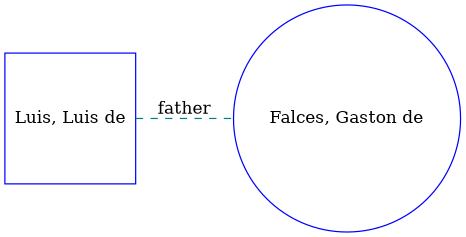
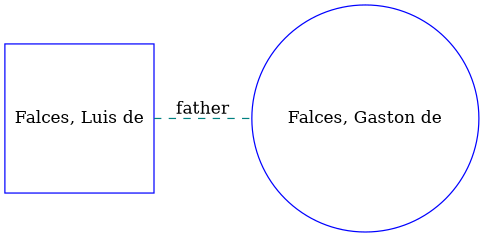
(70, 118) -> (79, 118)
